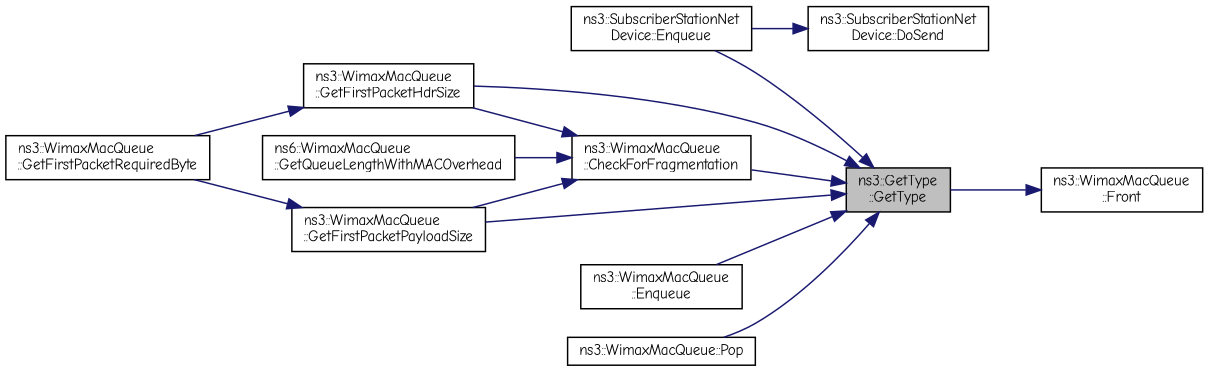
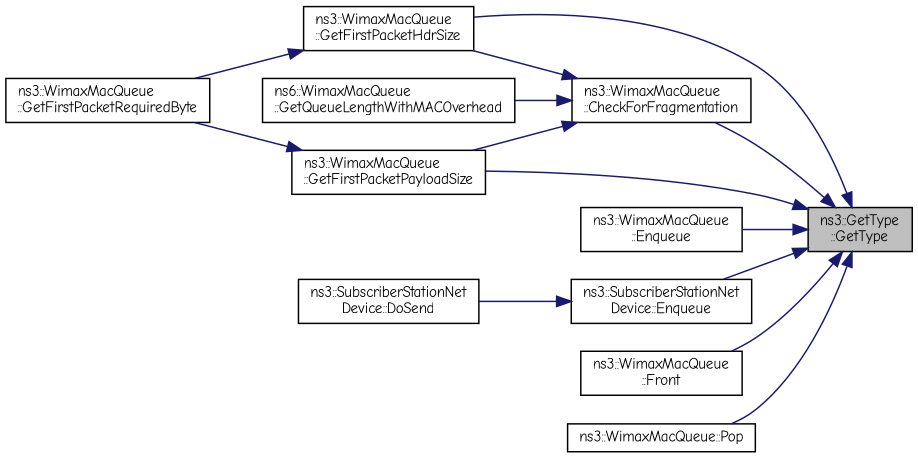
(772, 29) -> (518, 301)
(988, 190) -> (787, 313)
